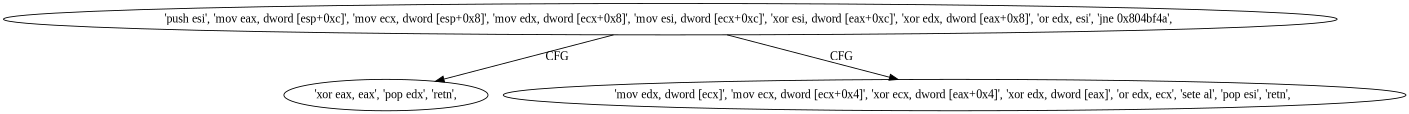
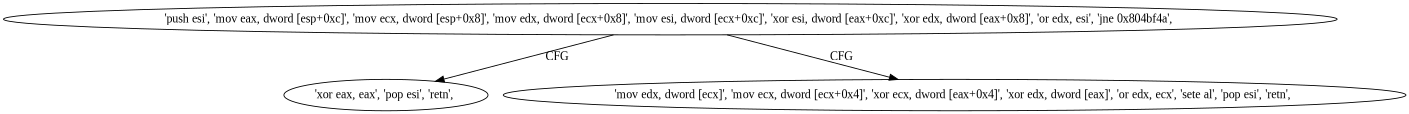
(386, 95) -> (386, 95)
